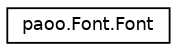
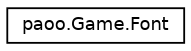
(88, 26) -> (96, 26)
